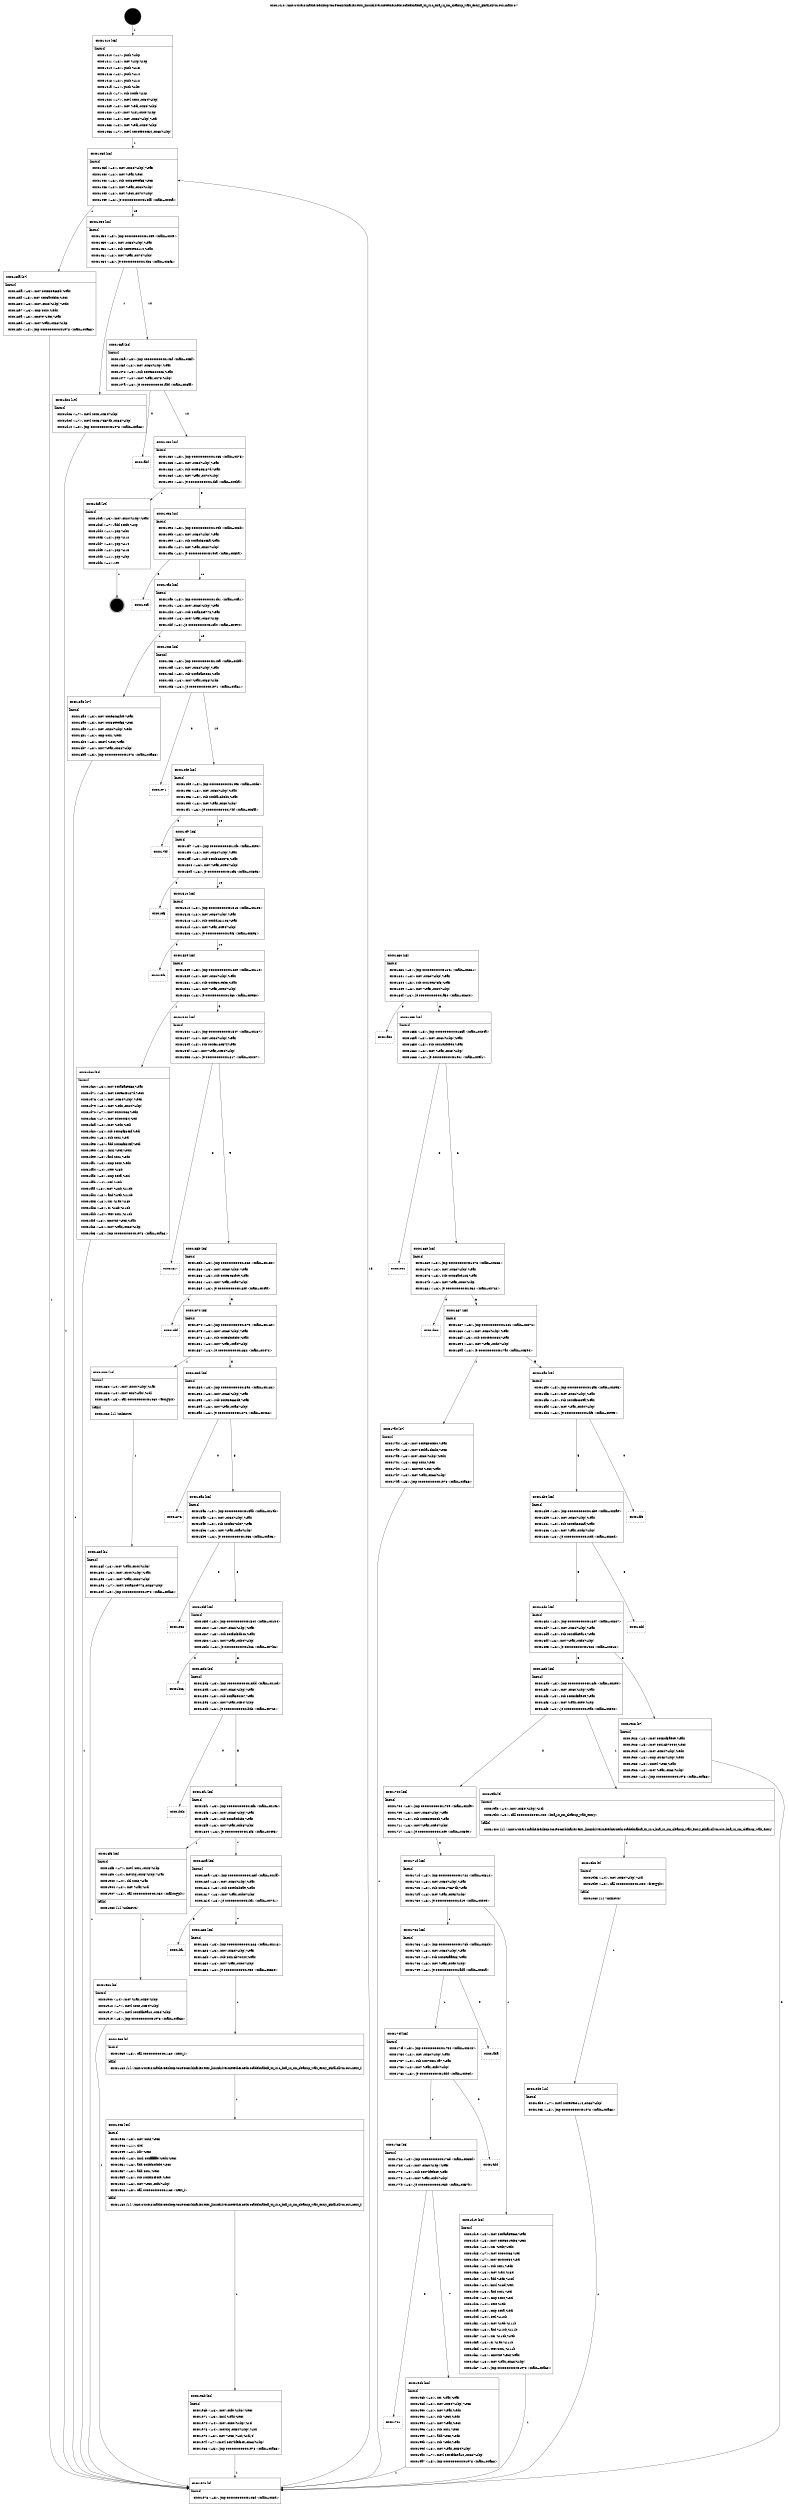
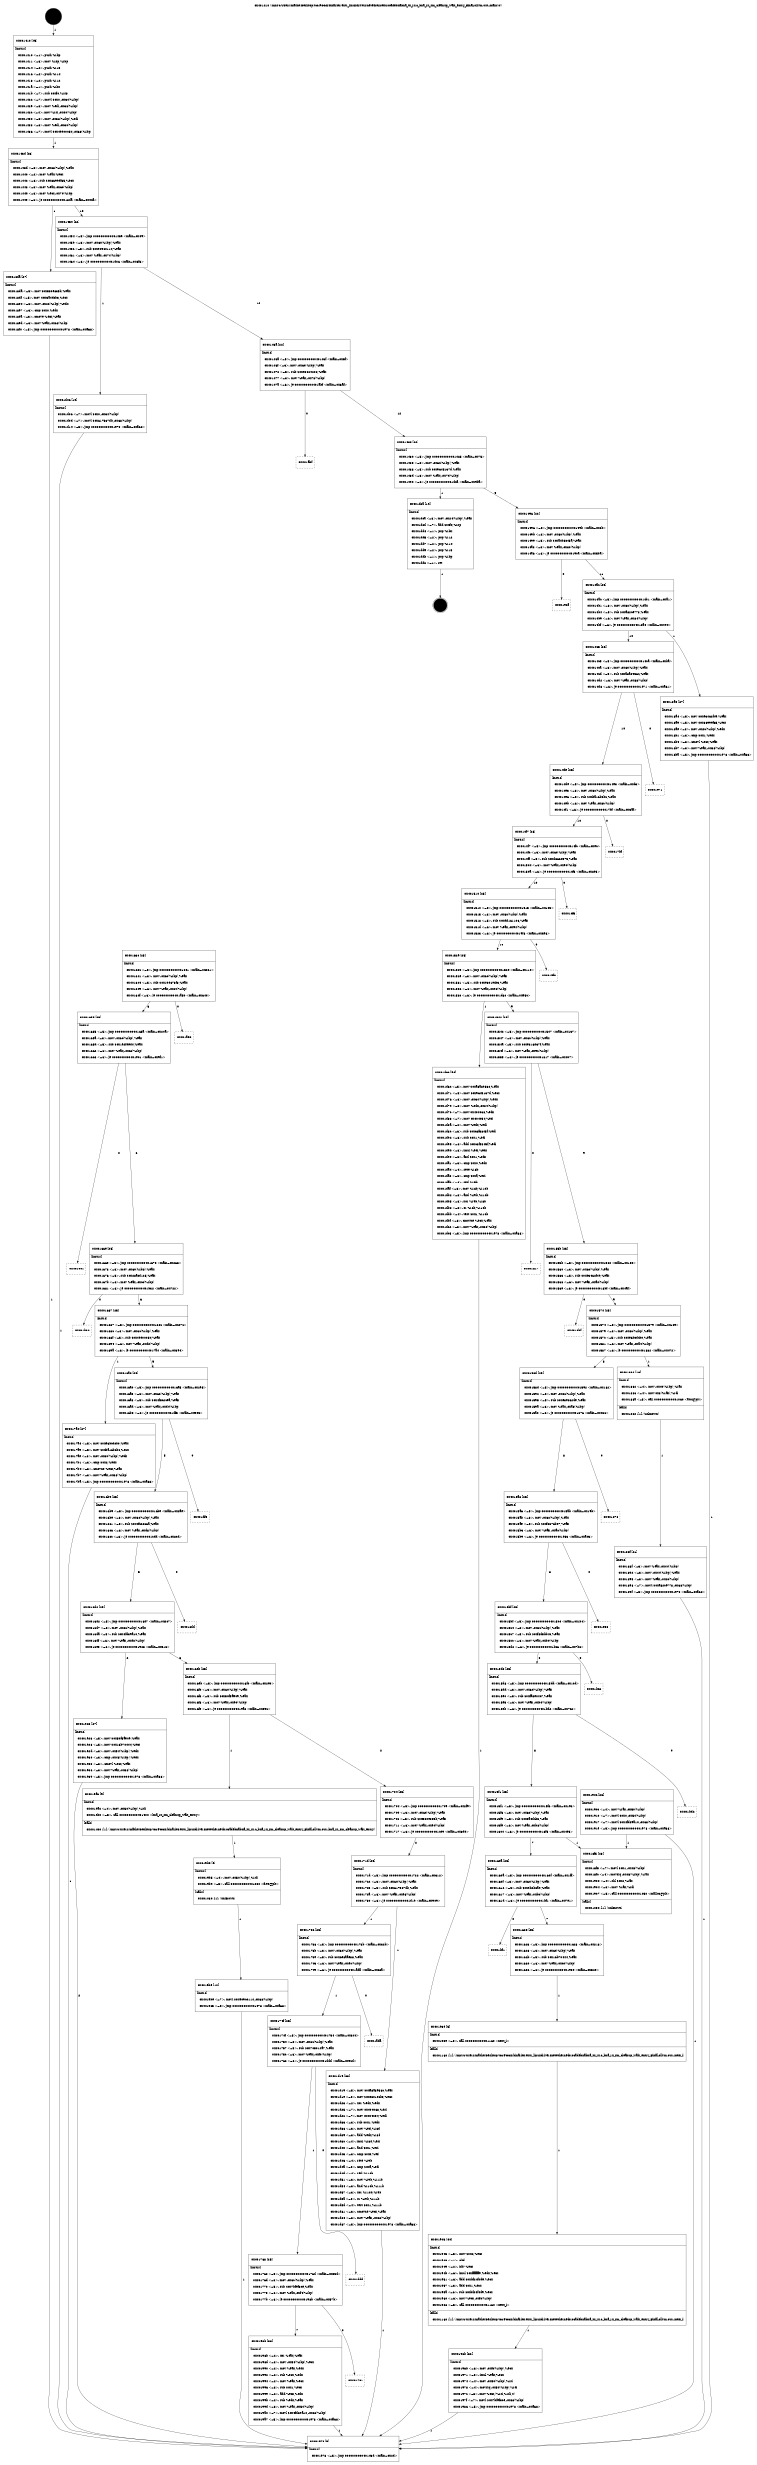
(368, 1289) -> none
(141, 1946) -> (627, 1841)
